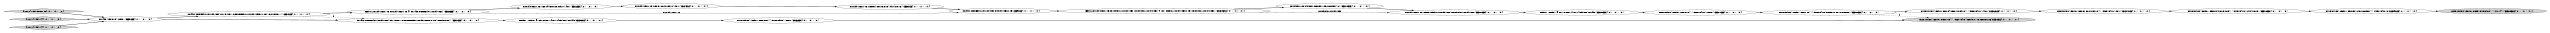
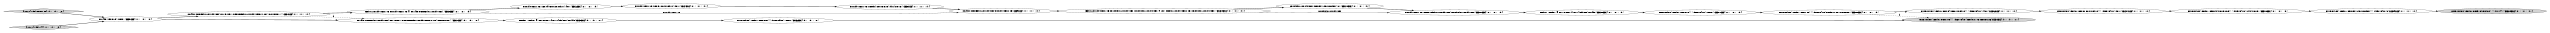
(44, 19) -> none
